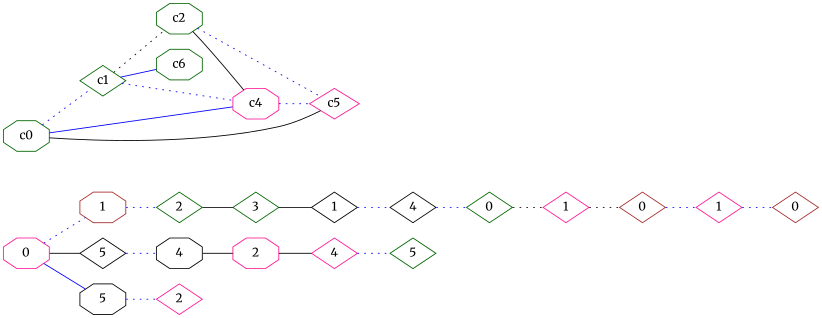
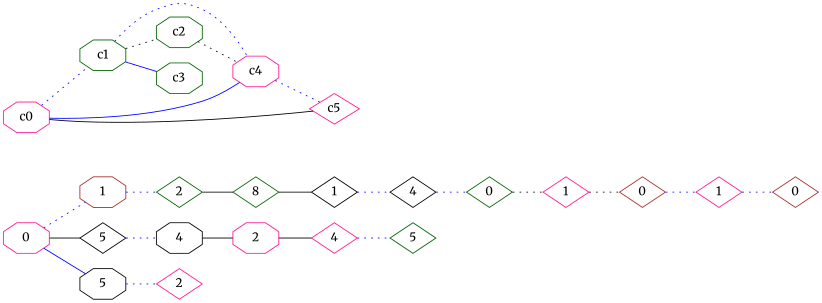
(219, 60) -> (218, 52)
(259, 62) -> none
(179, 65) -> (179, 78)
(103, 81) -> (103, 55)
(26, 136) -> (26, 117)
(256, 207) -> (256, 192)
